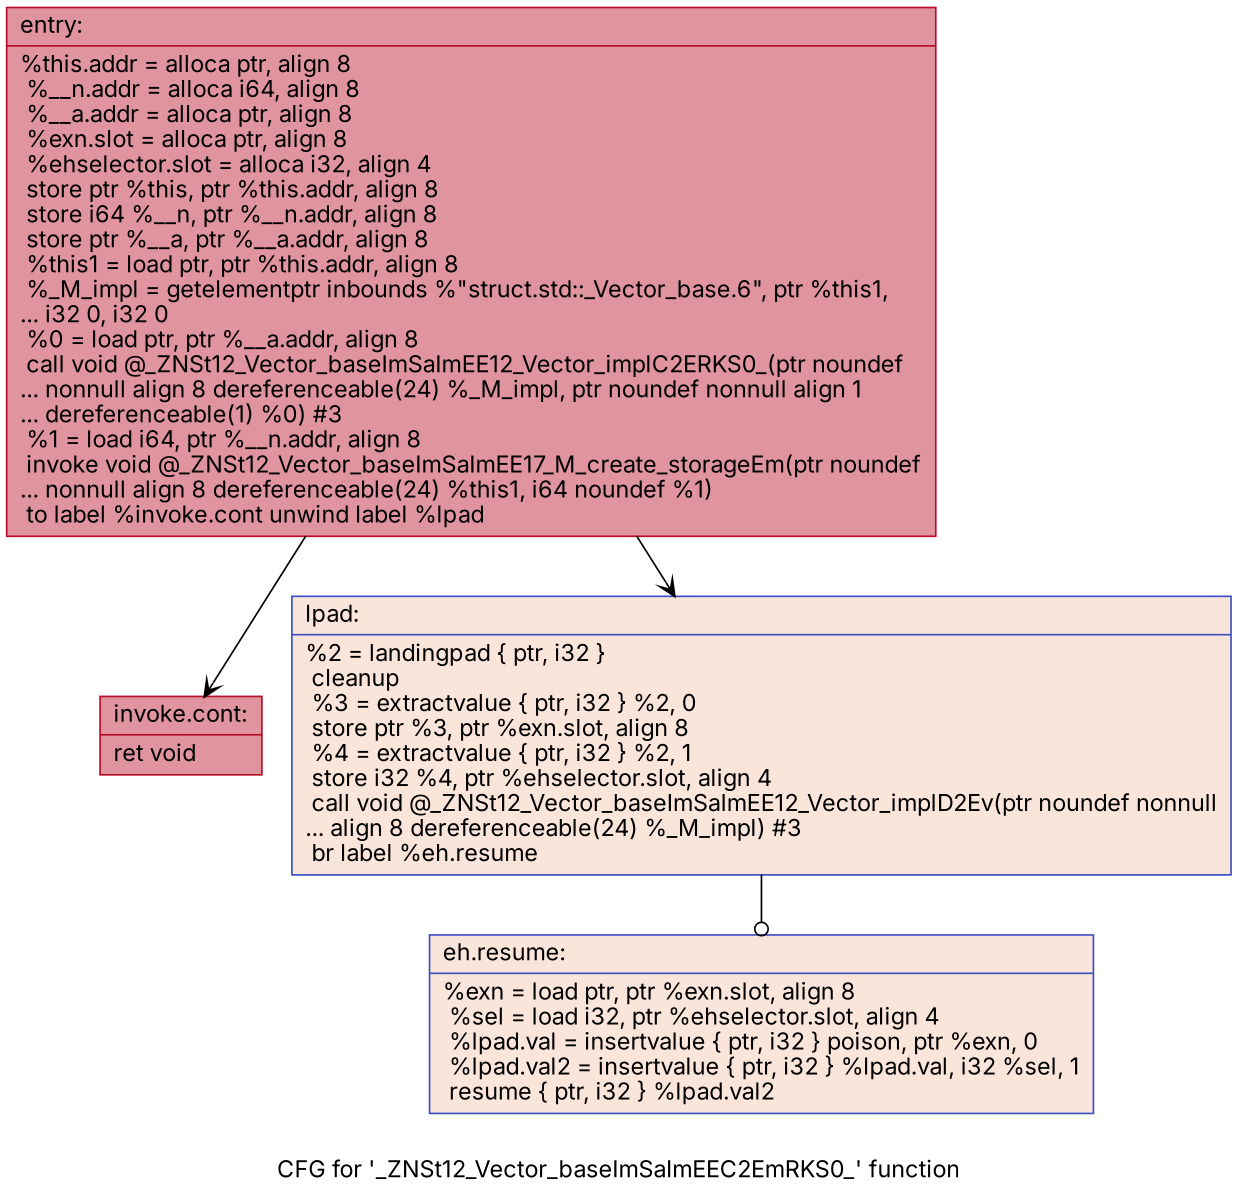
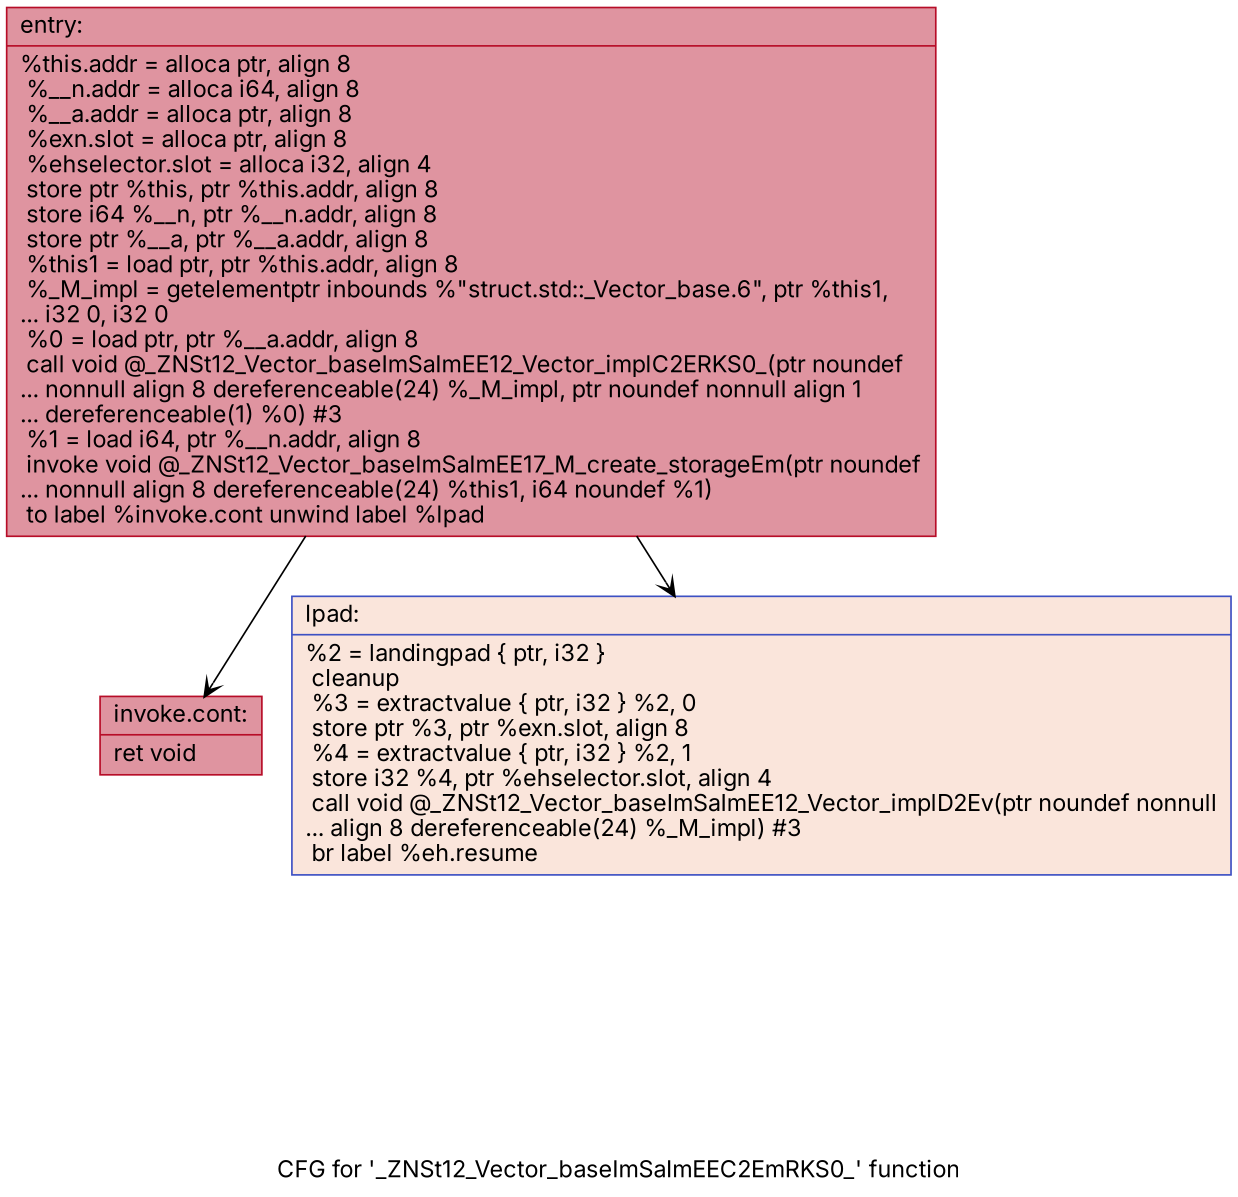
(761, 1024) -> none
